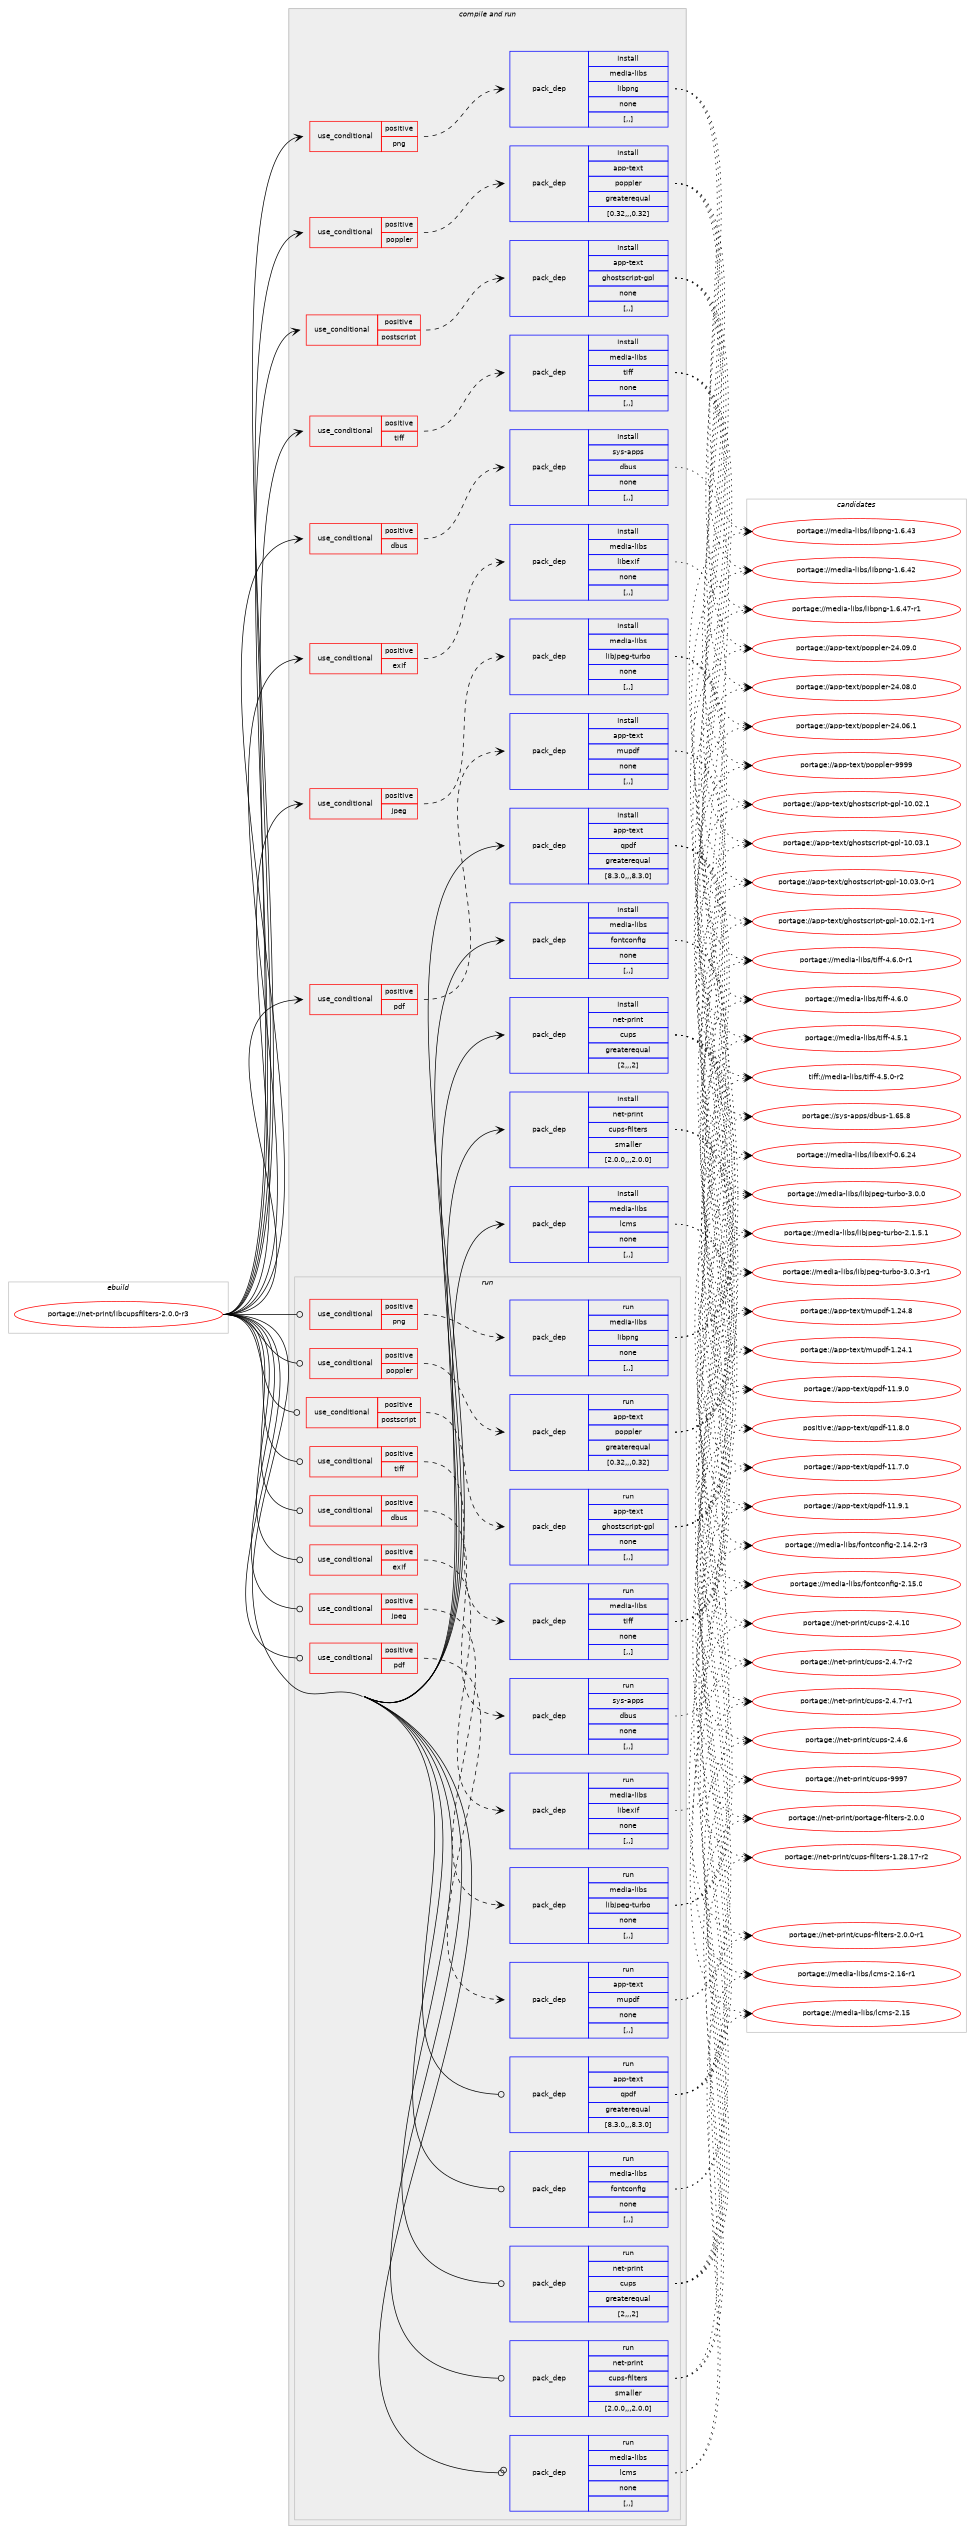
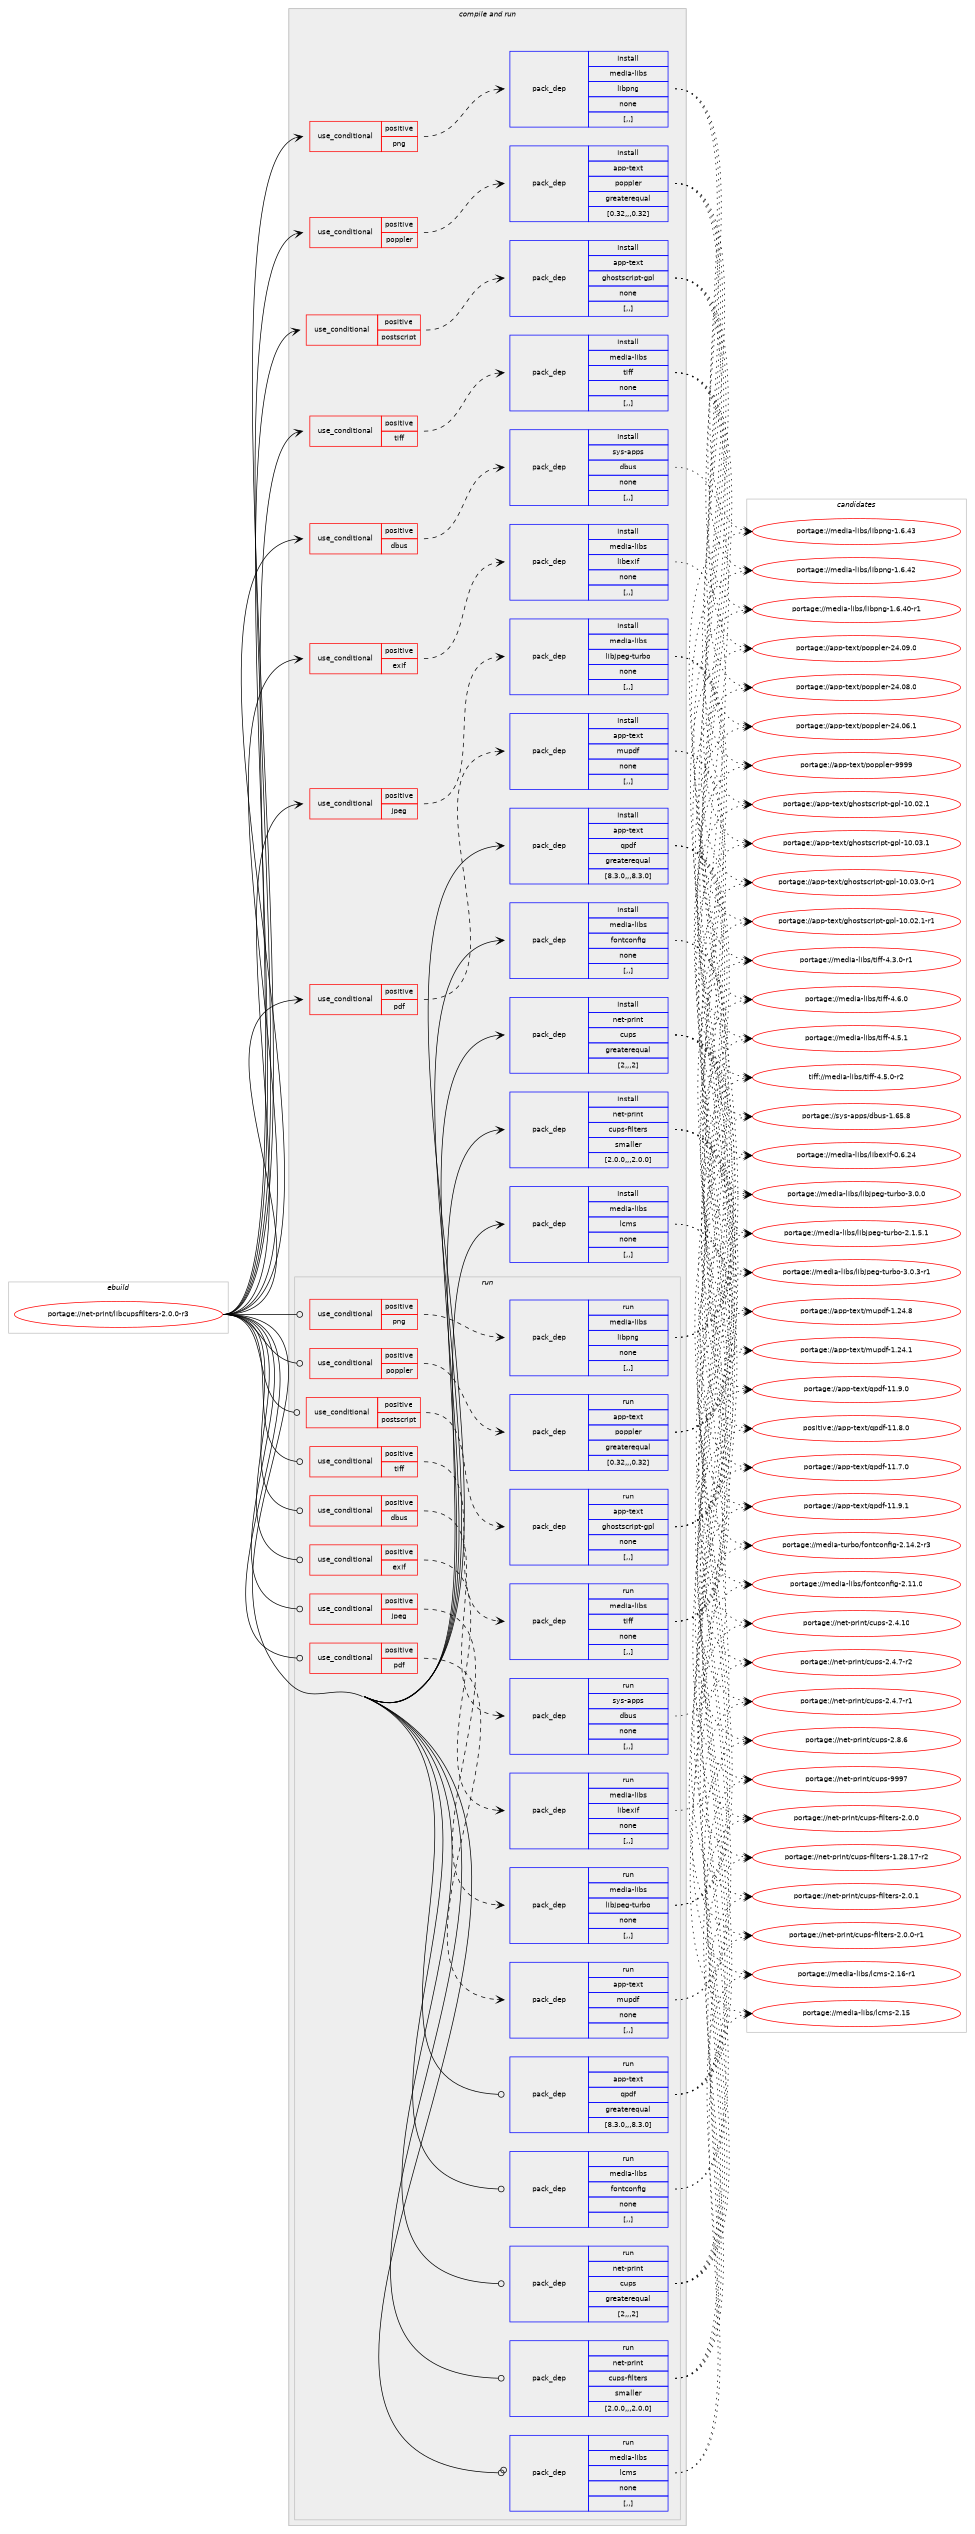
(857, 610) -> (857, 610)
(857, 961) -> (857, 961)
(857, 1546) -> (857, 1546)
(857, 1585) -> (857, 1585)
(857, 1741) -> (857, 1741)
(857, 1819) -> (857, 1819)
none -> (857, 1897)
